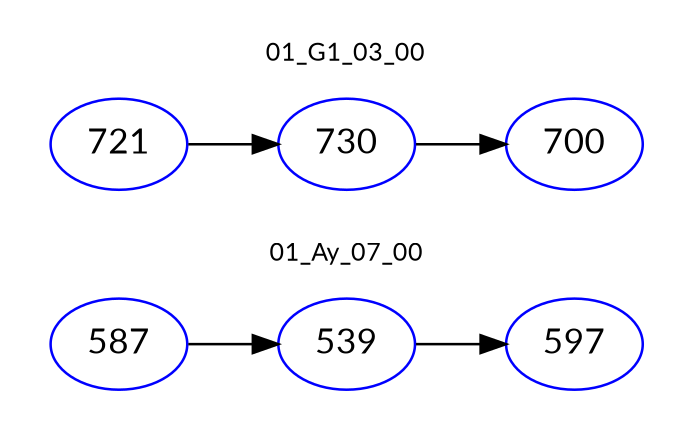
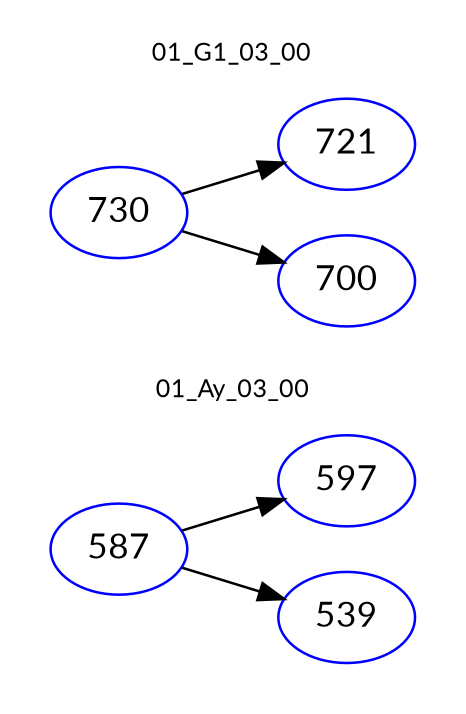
(220, 144) -> (221, 182)
(347, 254) -> (233, 391)
(448, 344) -> (221, 519)
